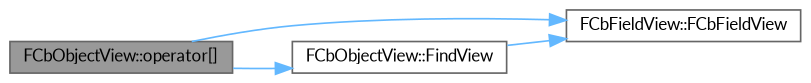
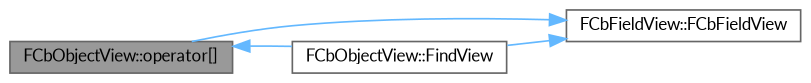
(254, 69) -> (271, 46)
